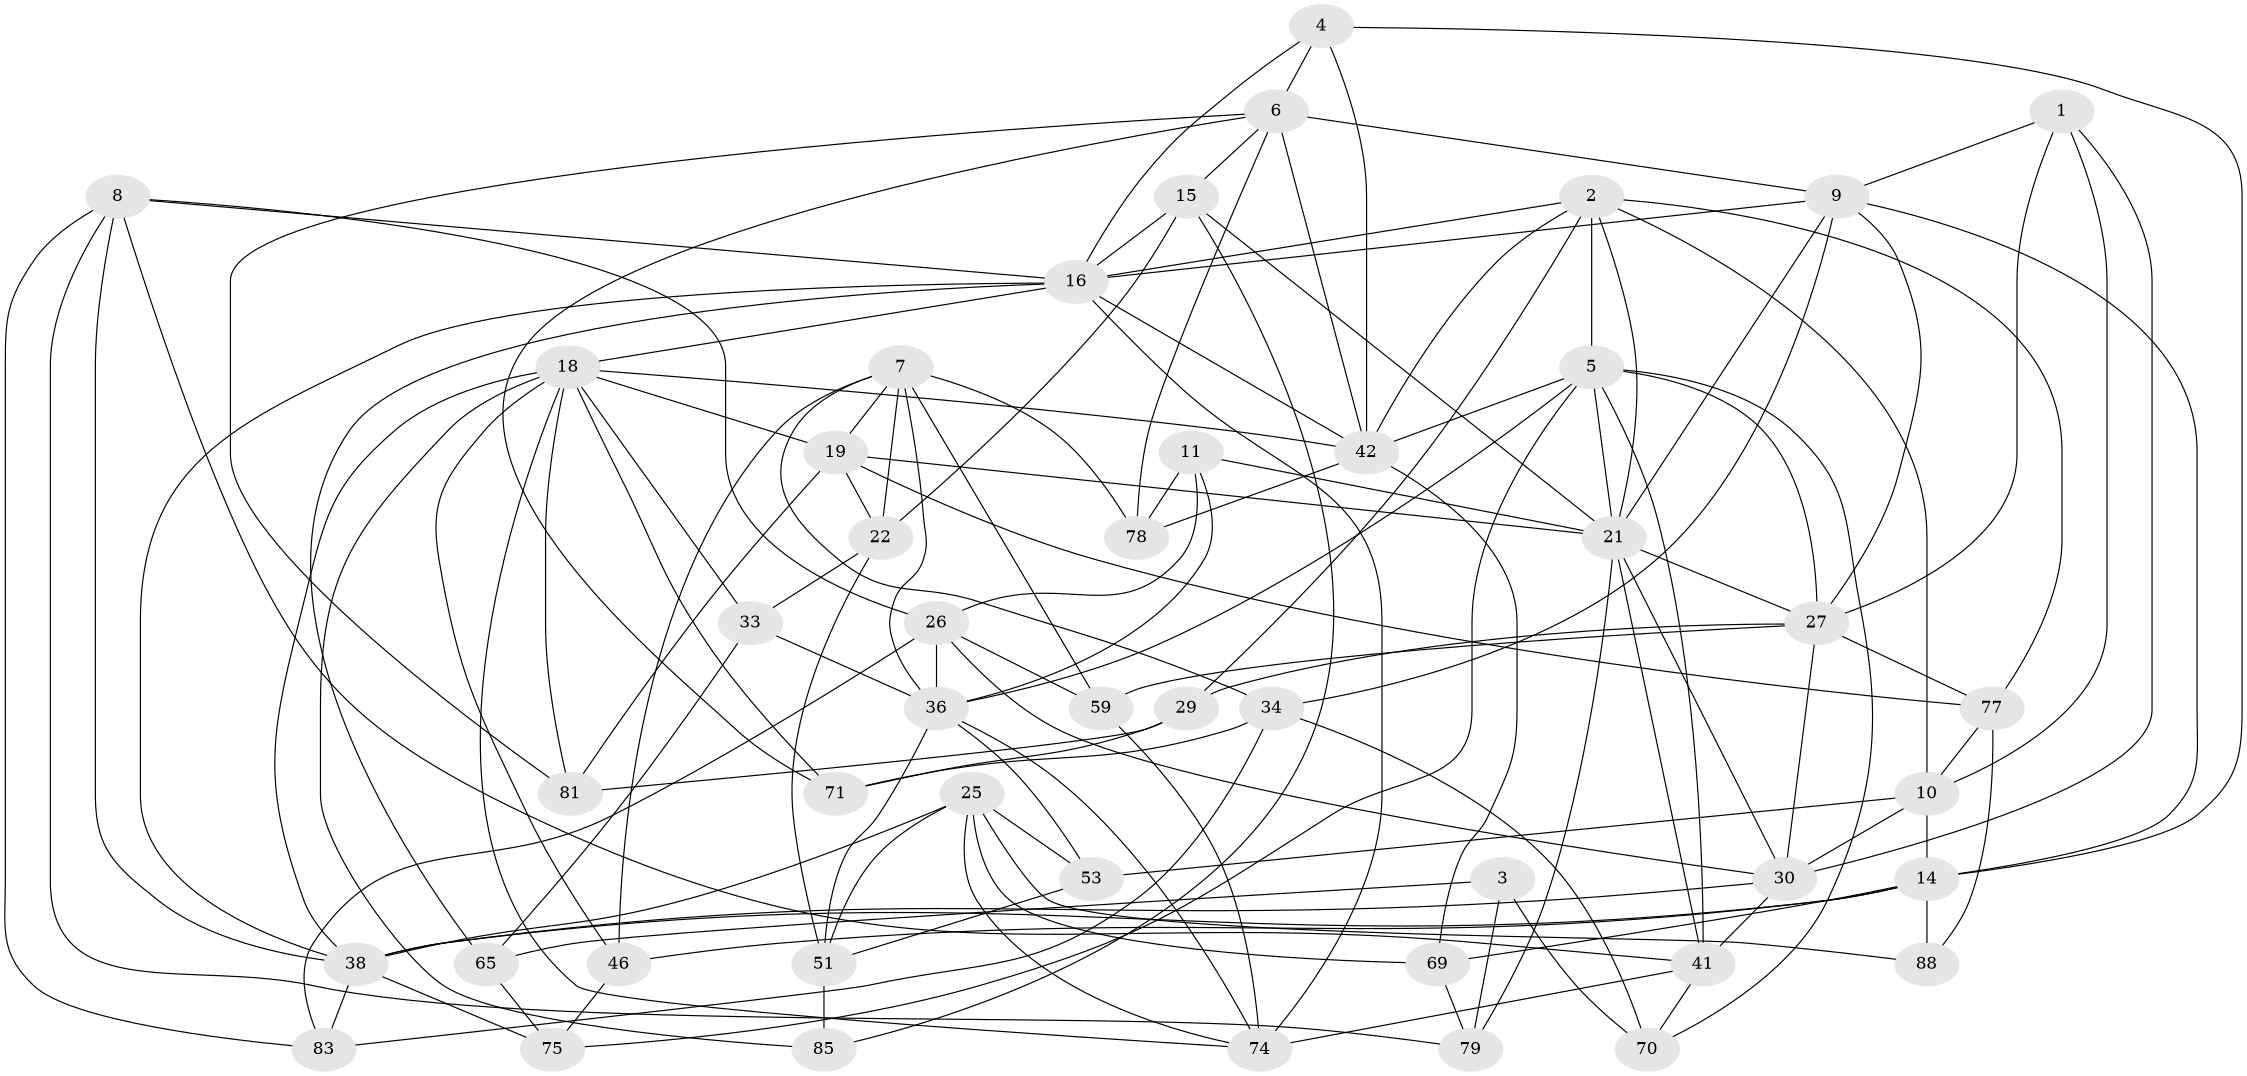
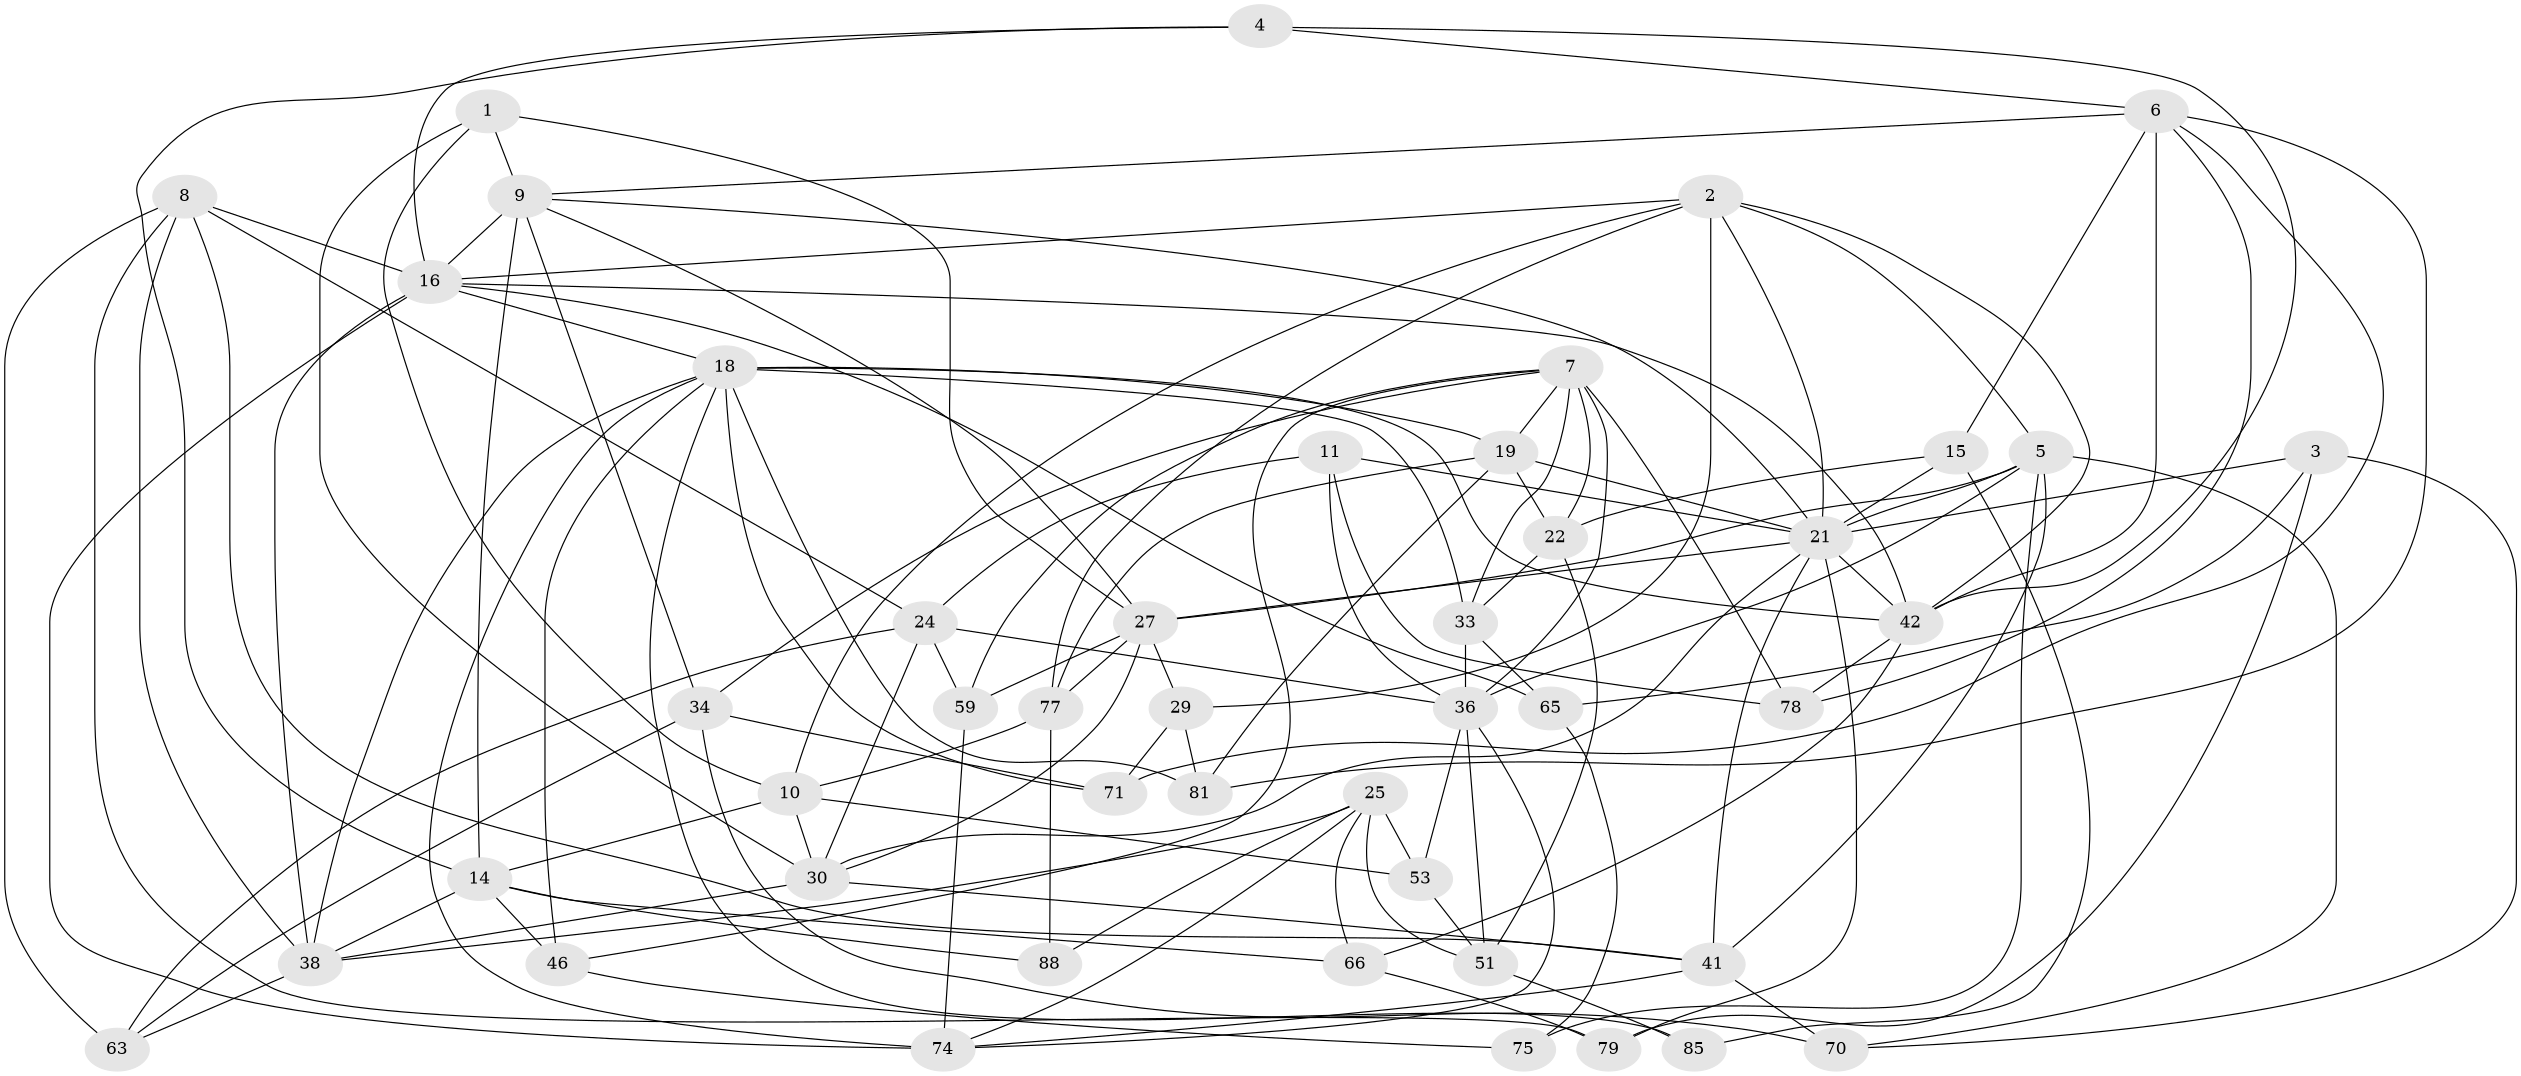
(1131, 239) -> none
(1479, 410) -> (1866, 581)
none -> (2090, 492)
none -> (1525, 502)
(937, 623) -> (925, 623)
(1438, 964) -> (1355, 964)
(469, 1013) -> none
(324, 1050) -> (117, 1050)
